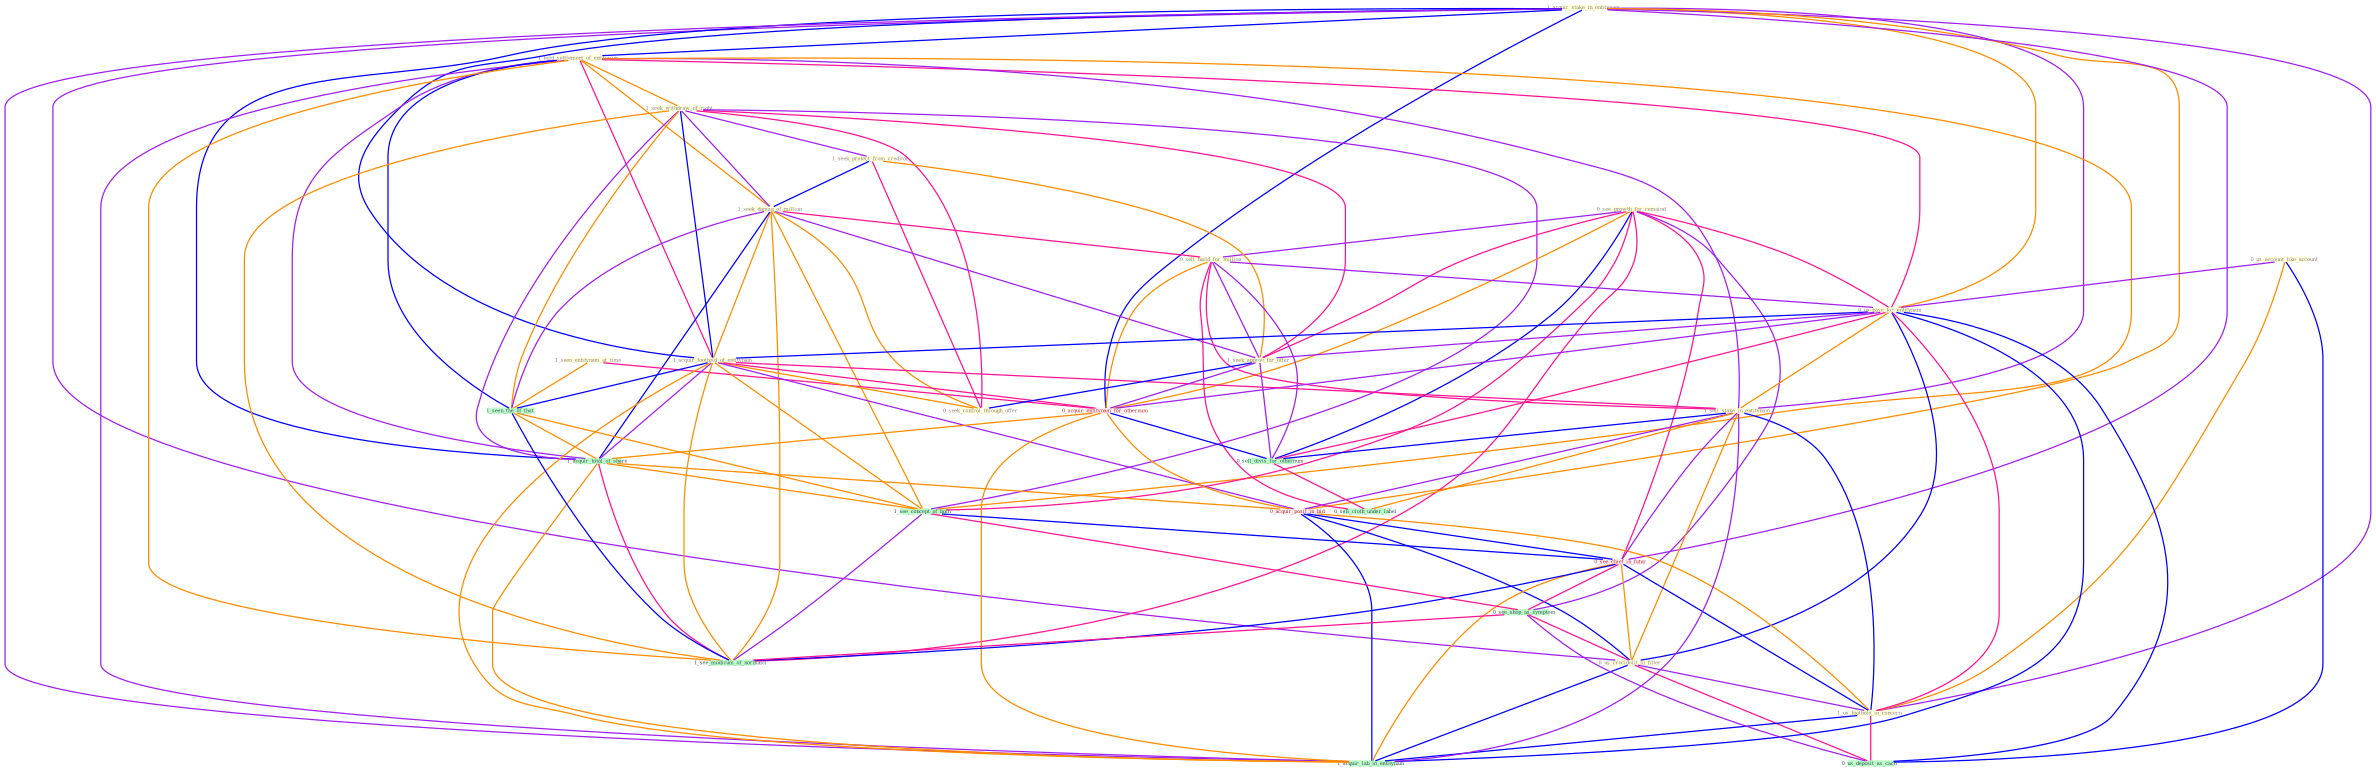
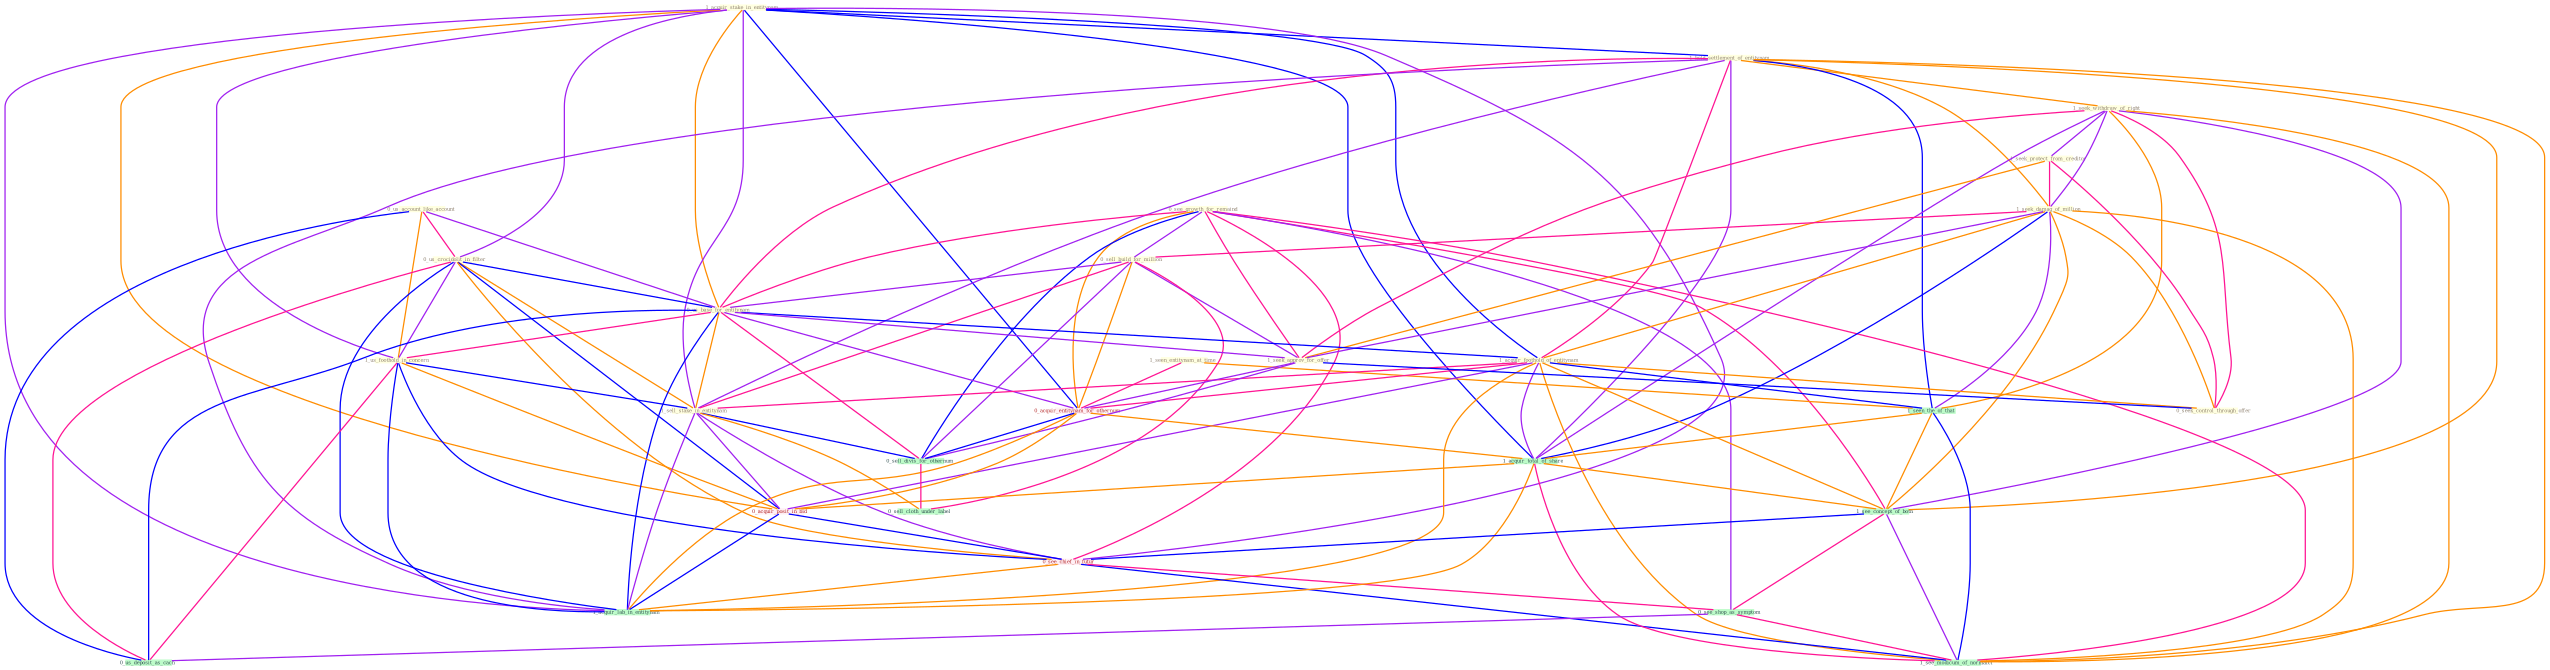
(821, 184) -> (2050, 184)
(697, 241) -> none
(1578, 637) -> (439, 234)
